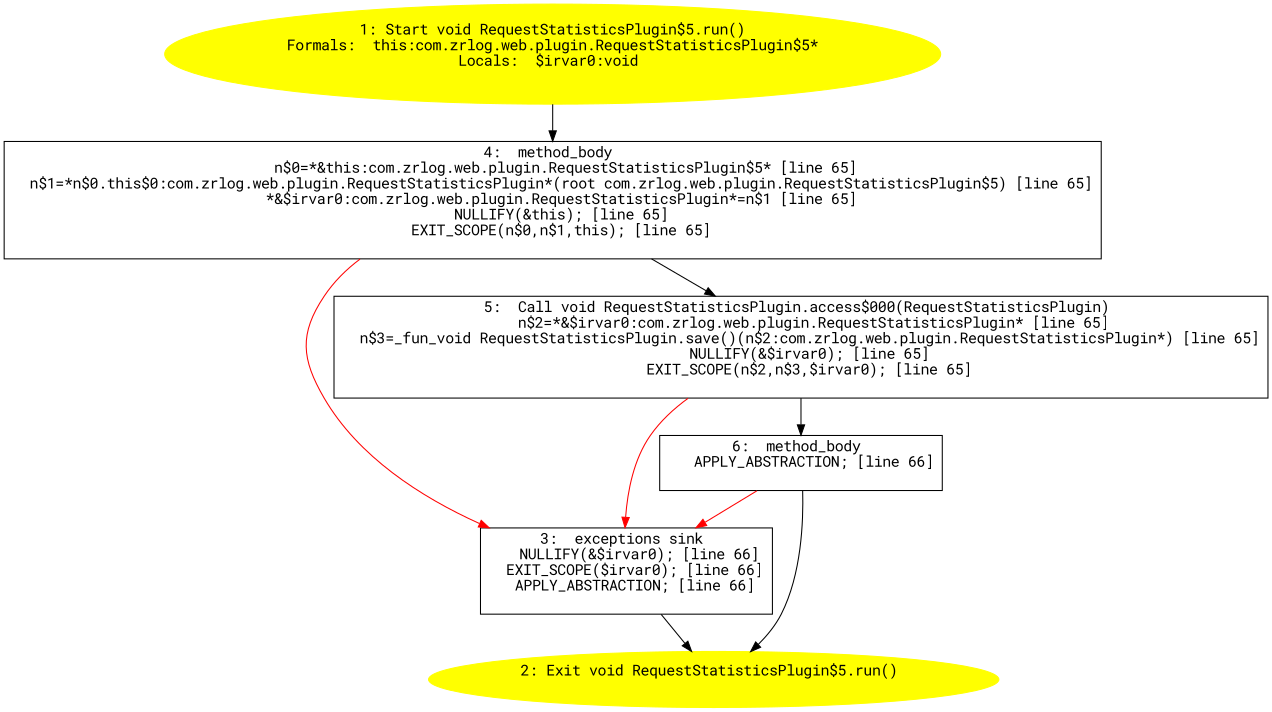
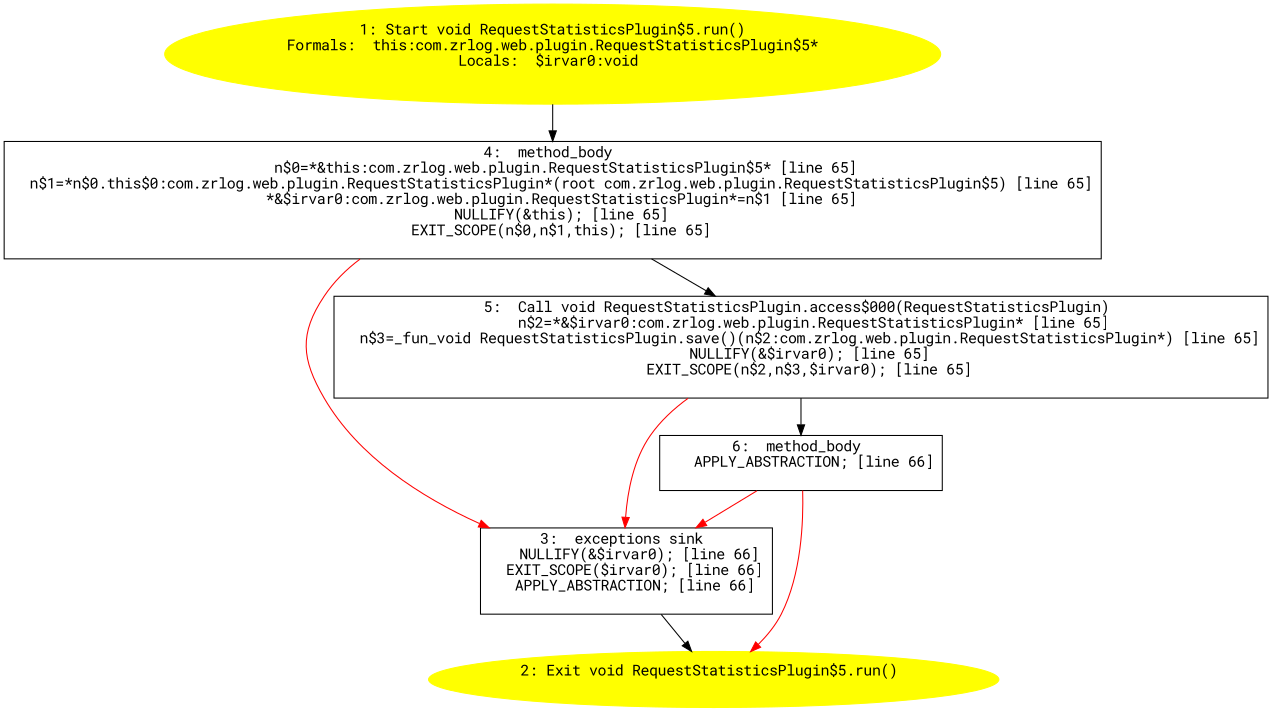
(796, 572) -> (796, 572)
